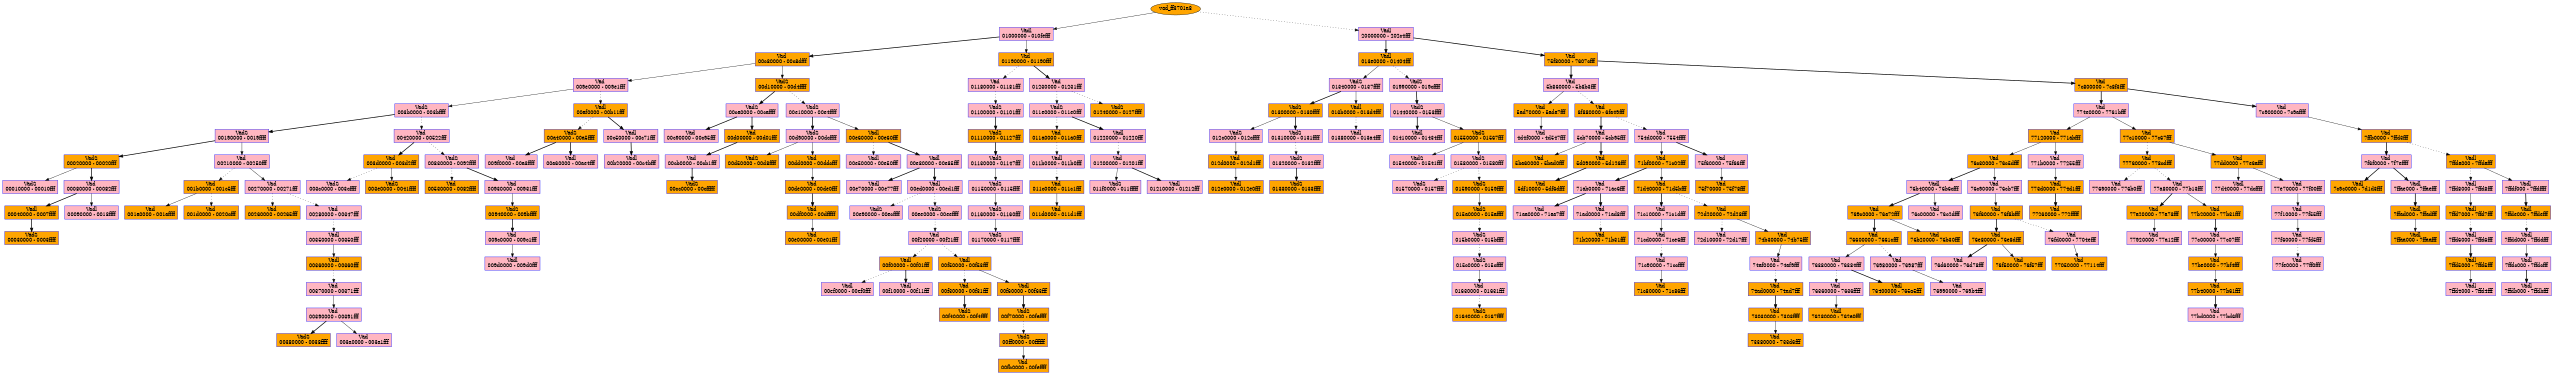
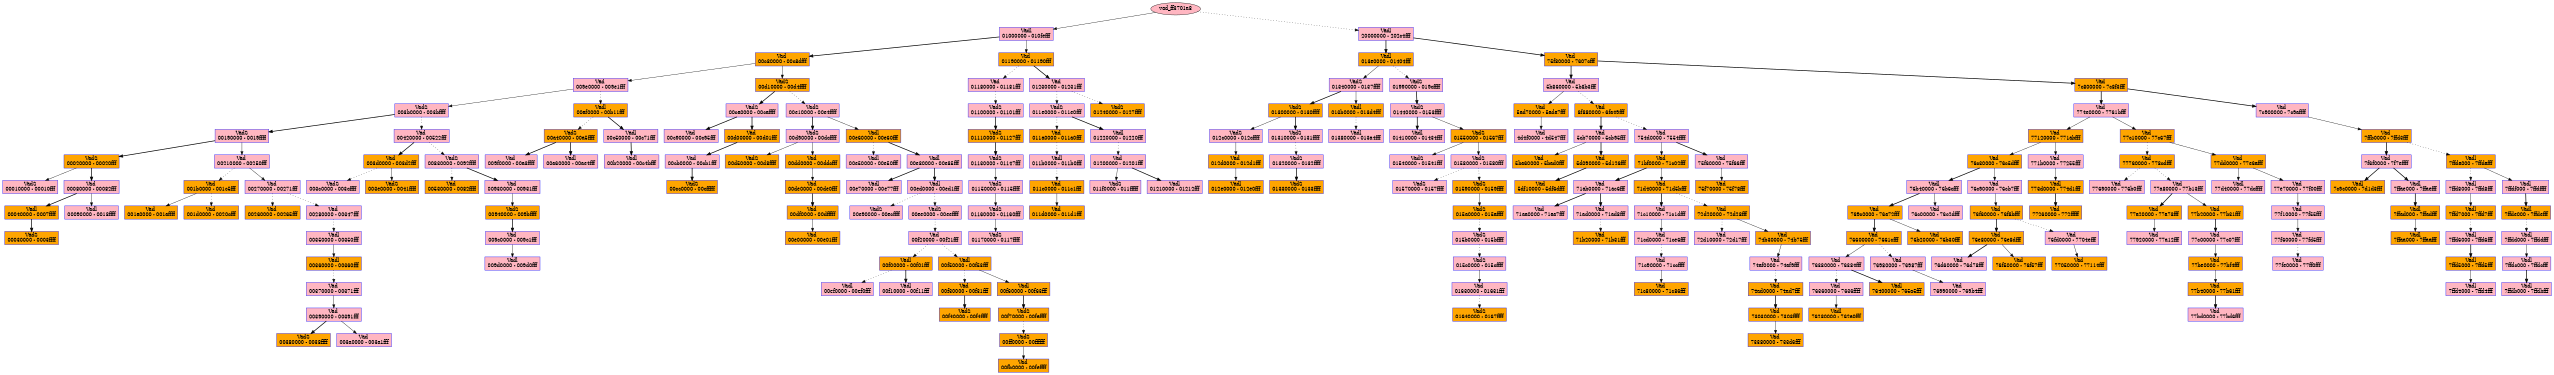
(1176, 9) -> (1176, 9)
